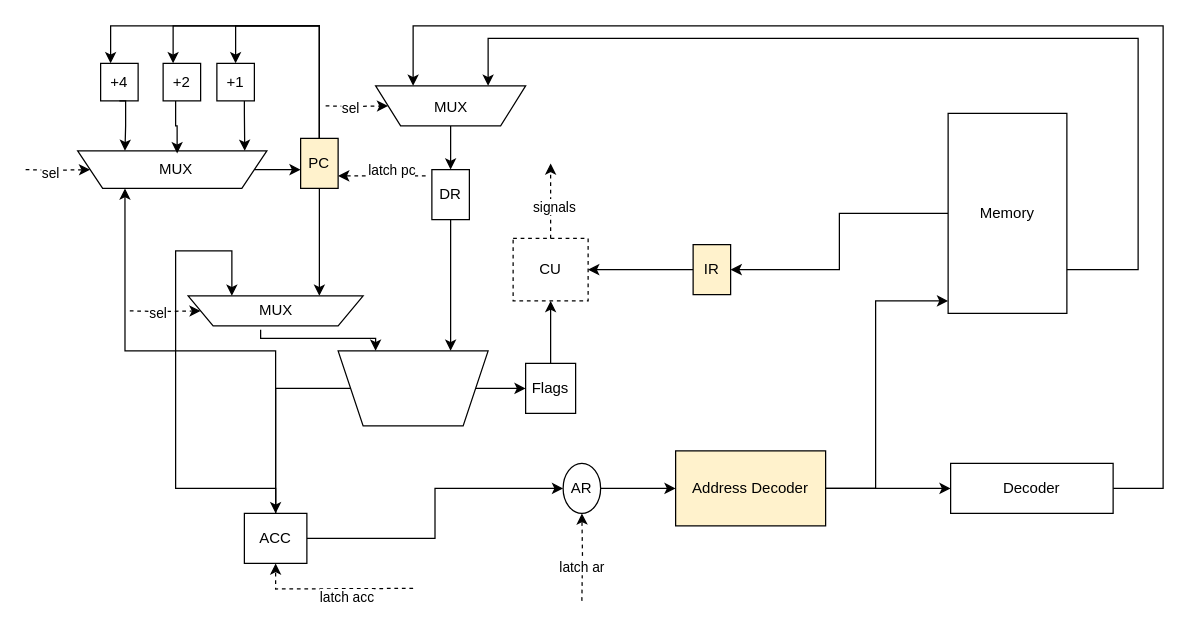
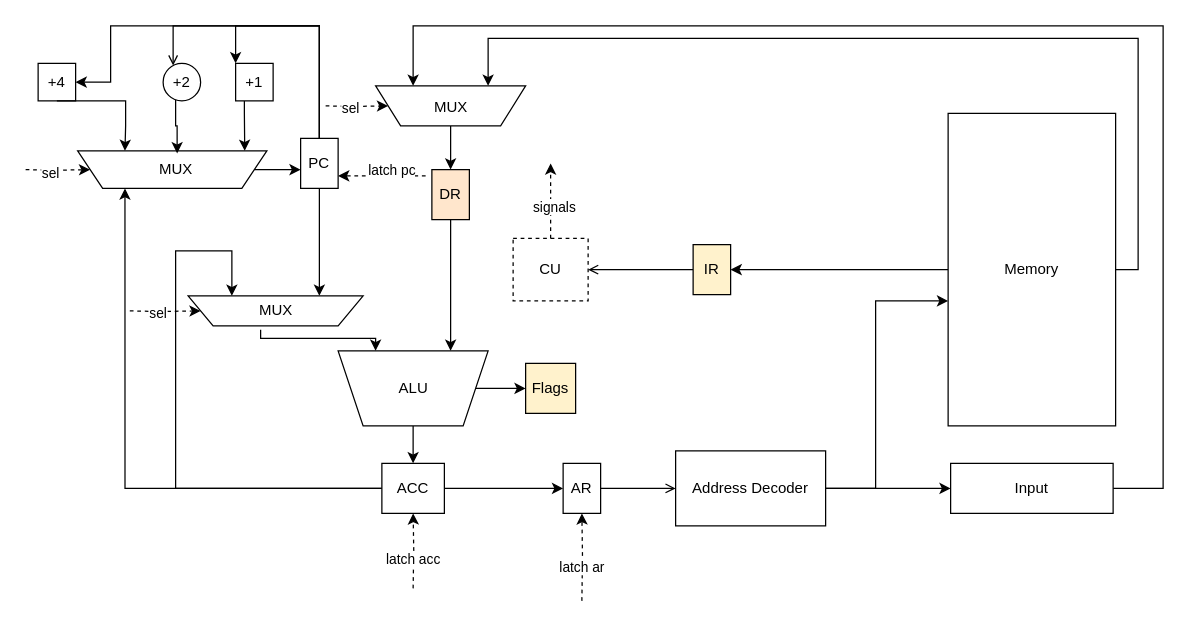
(173, 53) -> (173, 56)
(119, 82) -> (57, 82)
(182, 82) -> (182, 82)
(236, 82) -> (254, 82)
(319, 163) -> (319, 163)
(451, 194) -> (451, 194)
(1008, 213) -> (1032, 269)
(598, 269) -> (595, 269)
(551, 336) -> none
none -> (413, 388)
(551, 388) -> (551, 388)
(582, 488) -> (582, 488)
(666, 488) -> (668, 488)
(751, 488) -> (751, 488)
(1032, 488) -> (1032, 488)
(276, 538) -> (413, 488)
